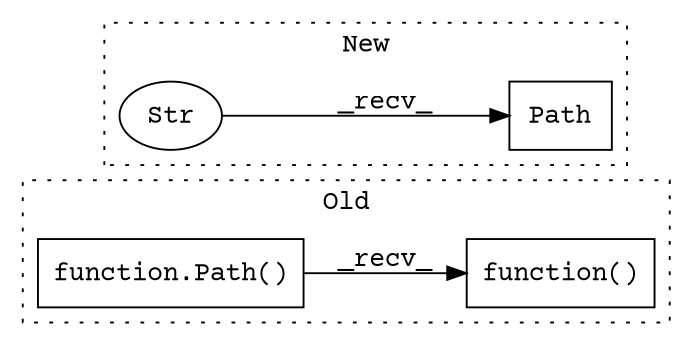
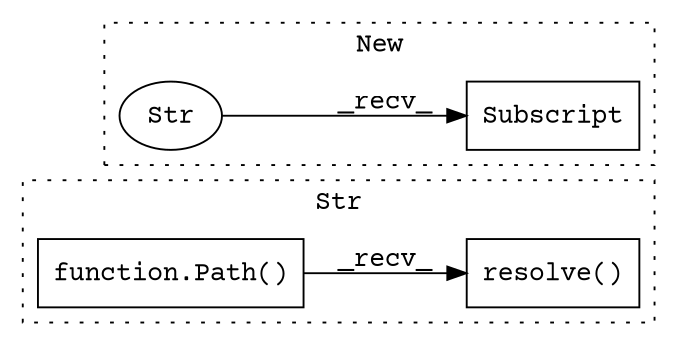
(561, 116) -> (553, 116)
(346, 202) -> (339, 202)
(561, 273) -> (553, 273)
